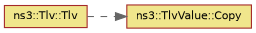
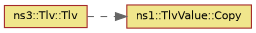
(189, 17) -> (189, 17)
